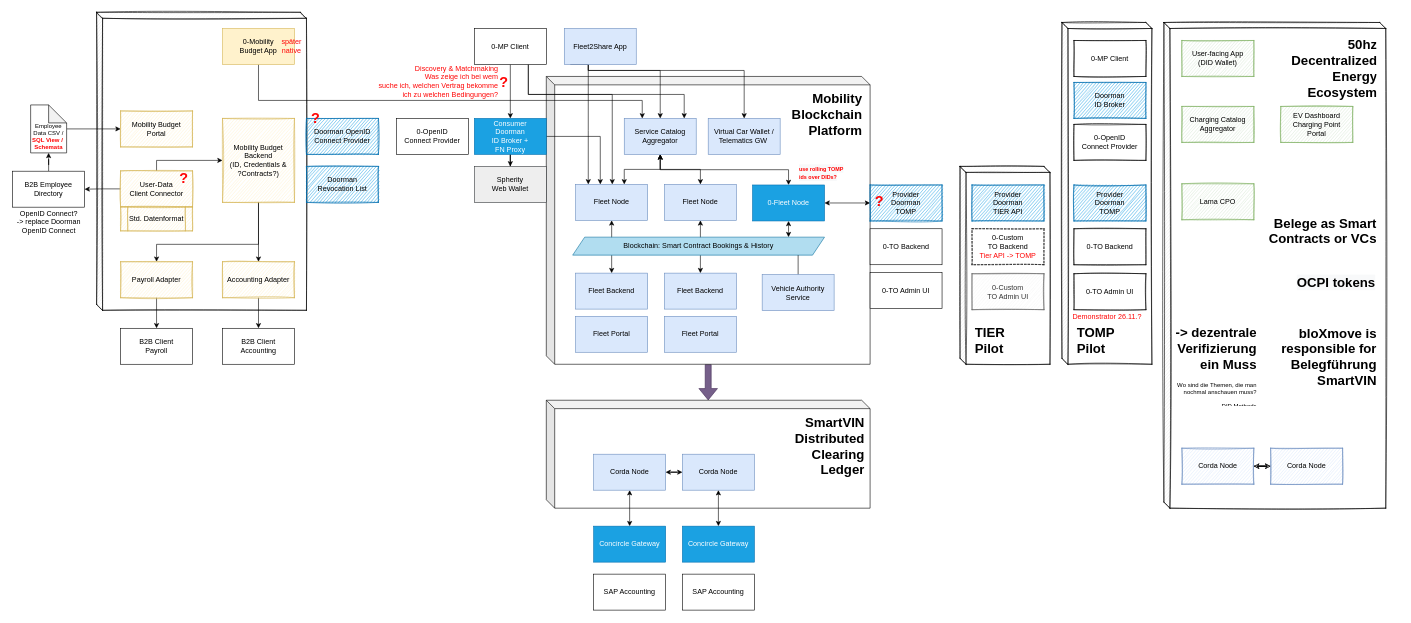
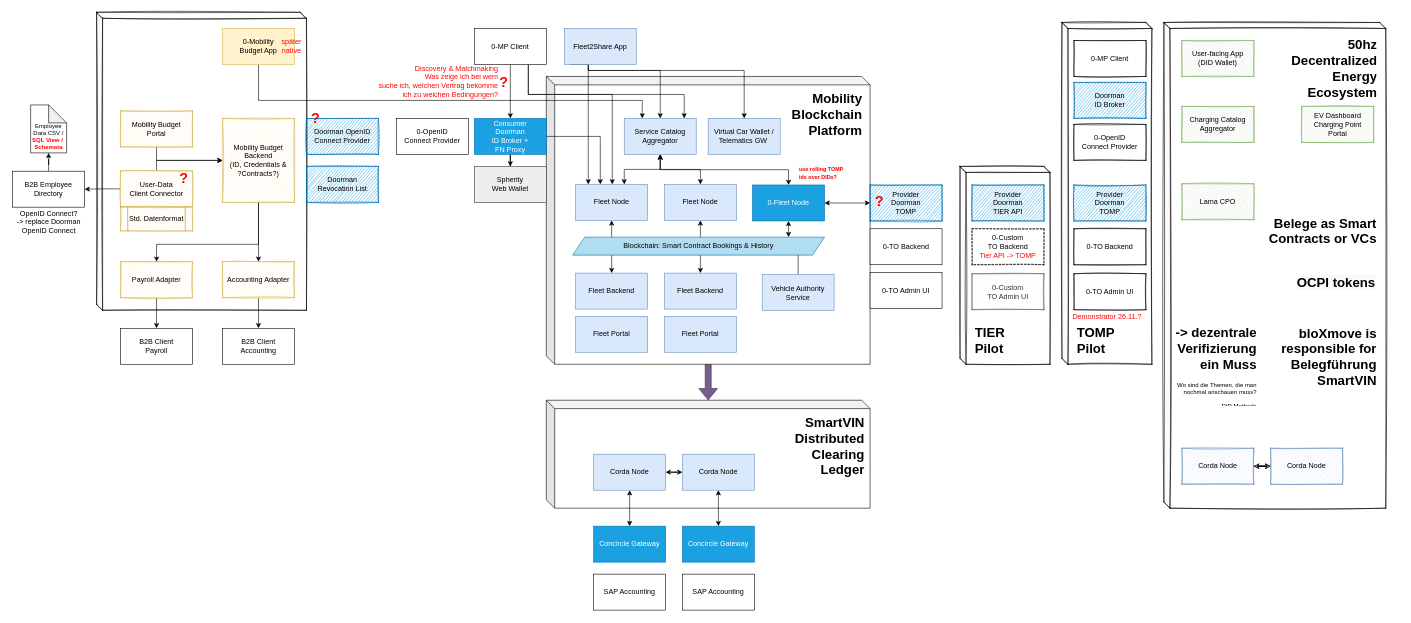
(1317, 125) -> (1338, 125)
(115, 129) -> none
none -> (156, 153)
